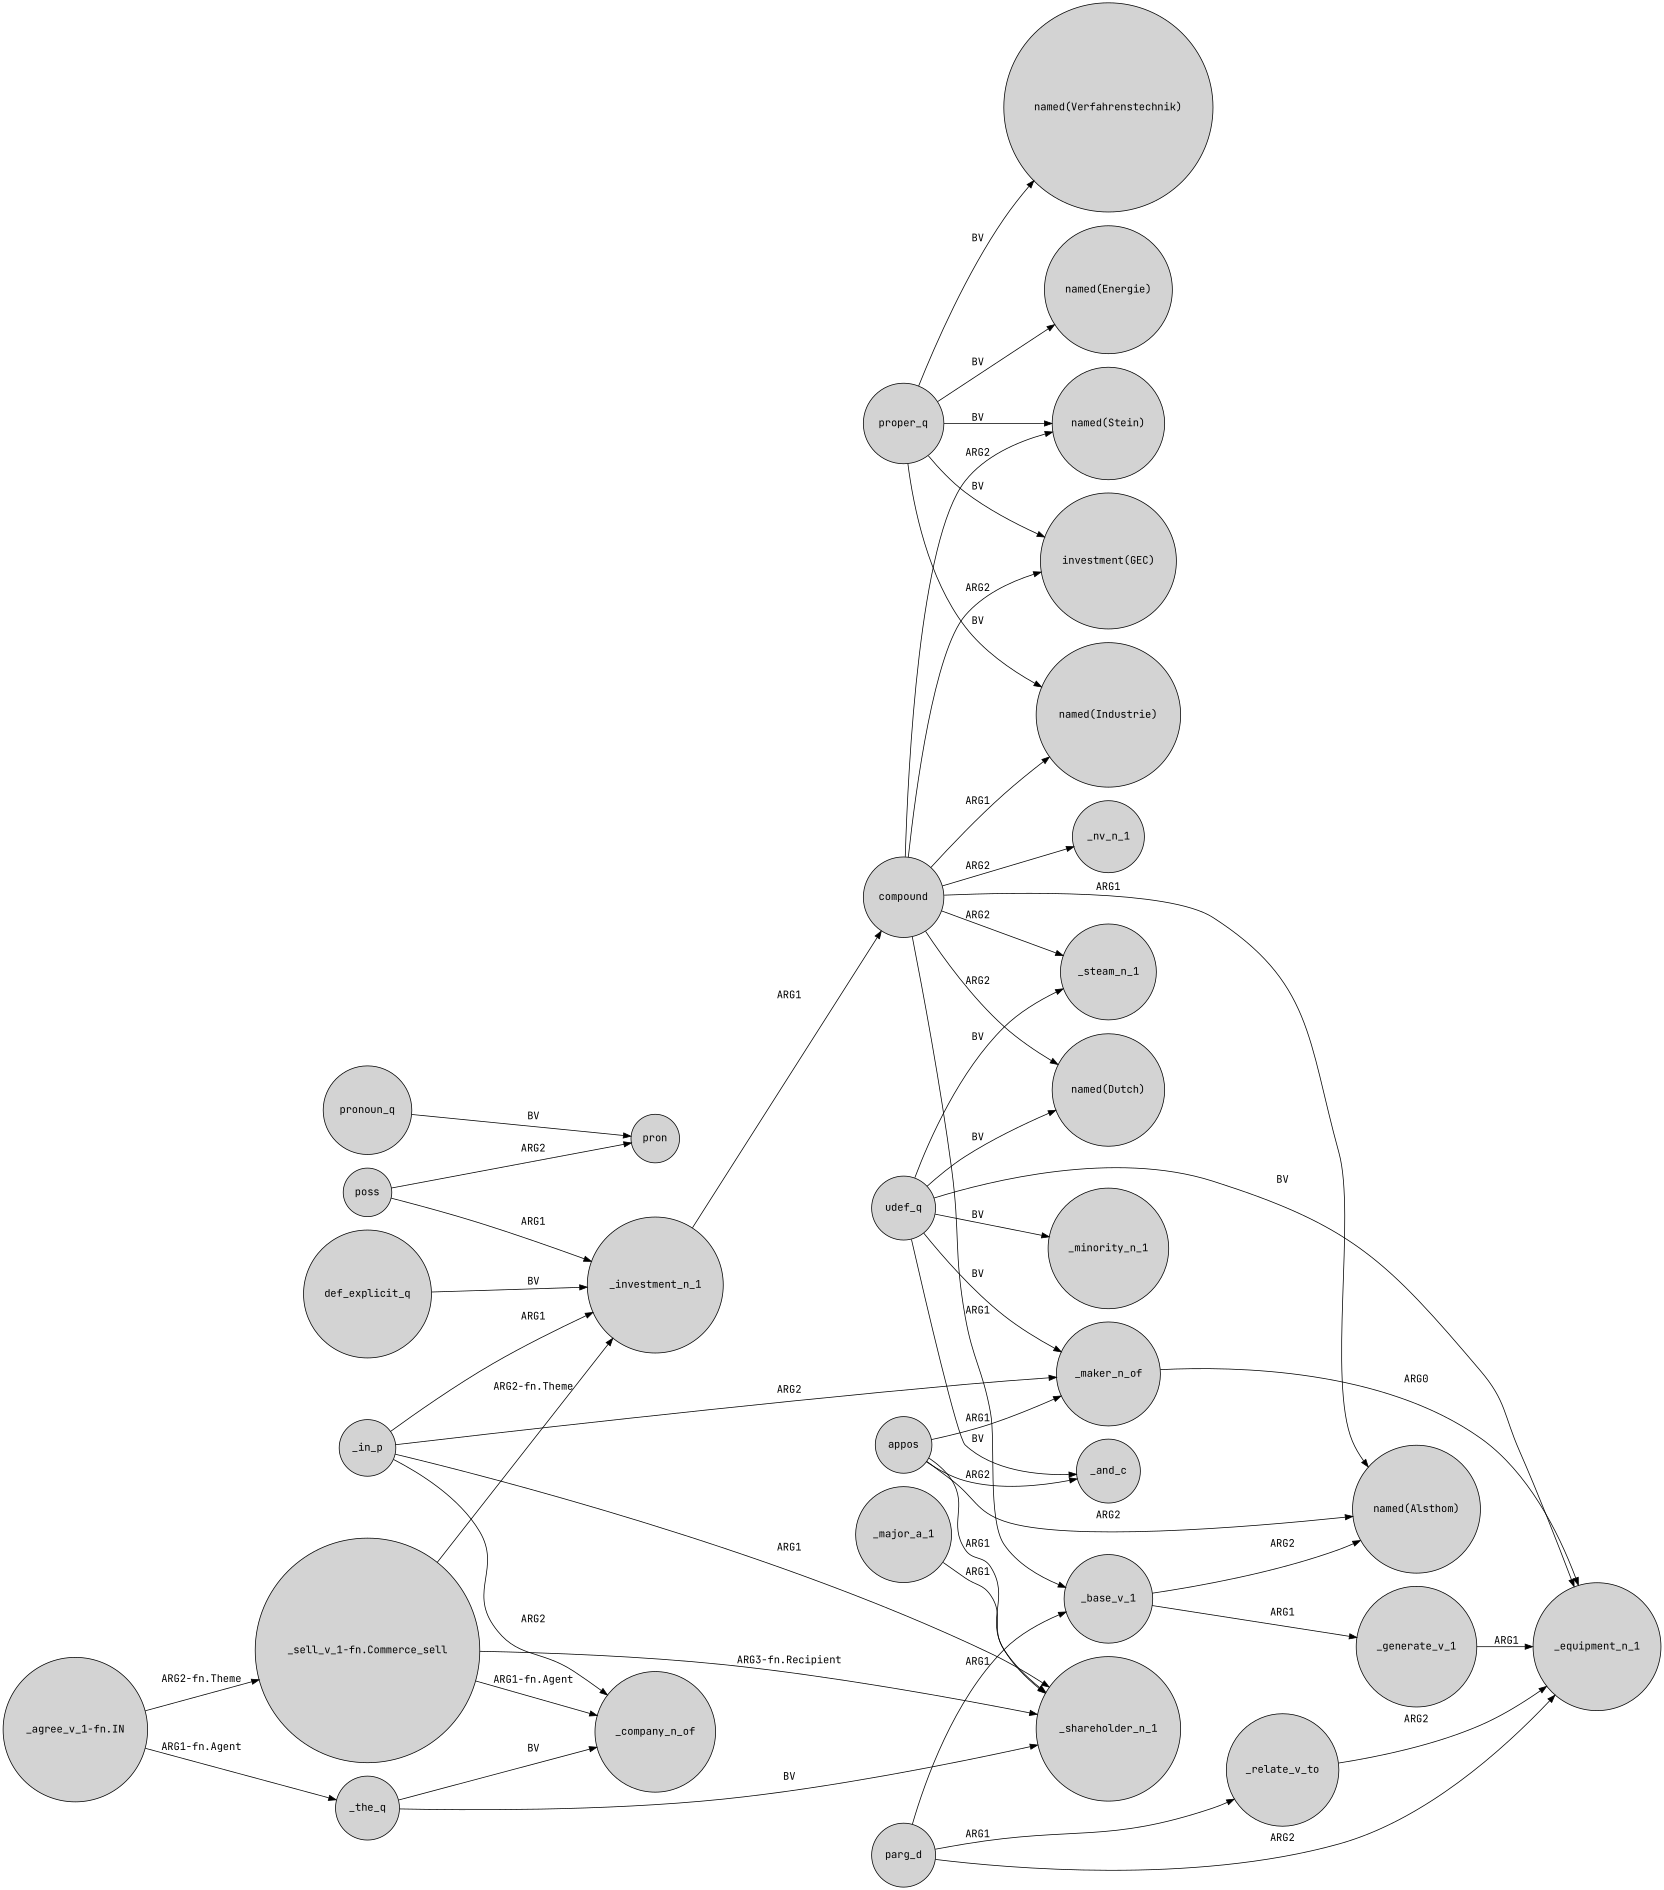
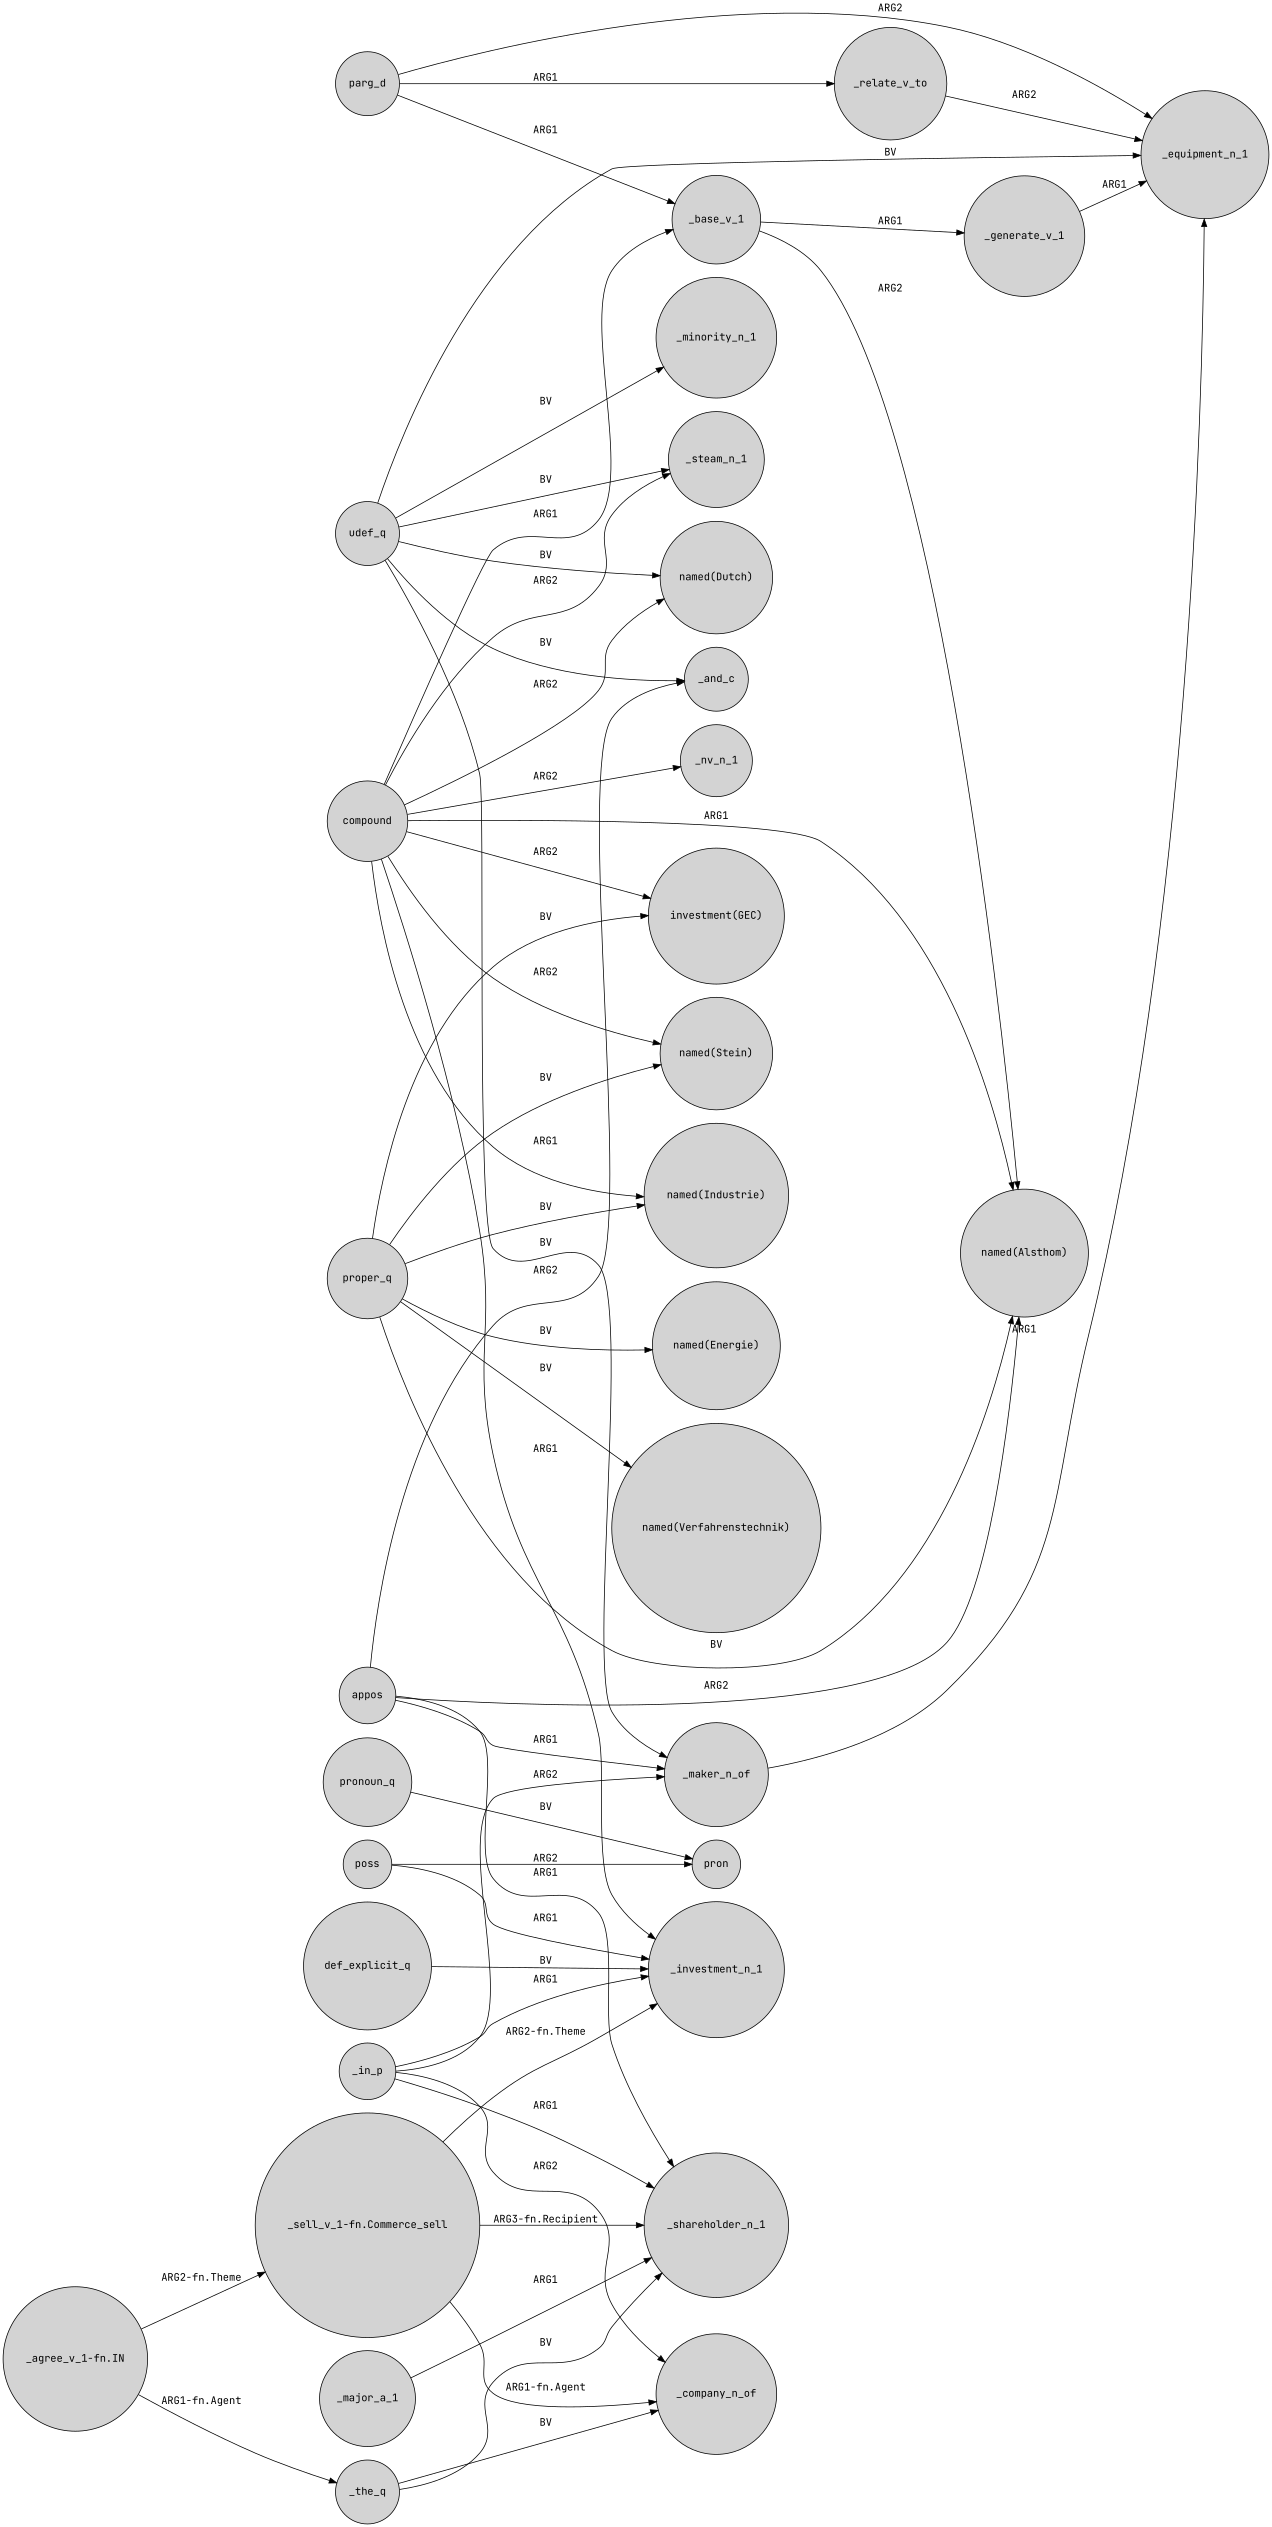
(785, 1083) -> (486, 1409)
(1417, 1380) -> (1024, 1330)
none -> (703, 1667)
